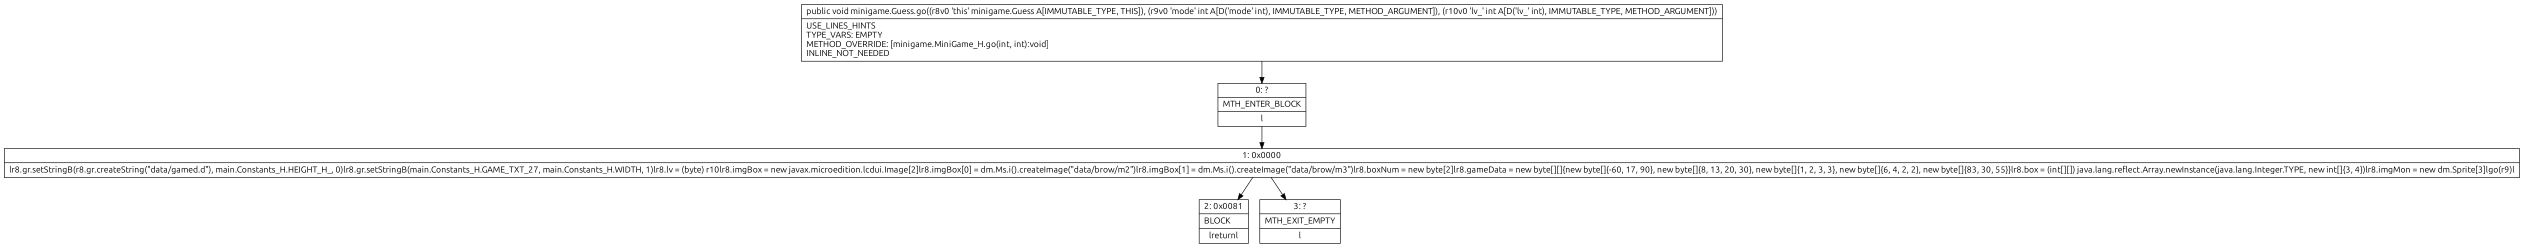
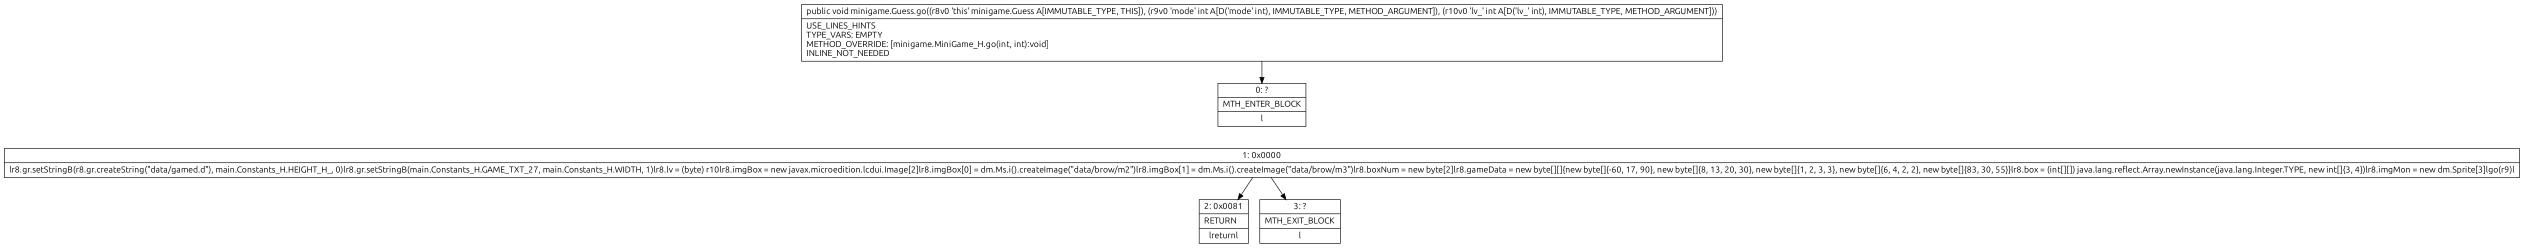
(1262, 134) -> none
(1217, 221) -> (1220, 221)
(1300, 221) -> (1300, 221)
